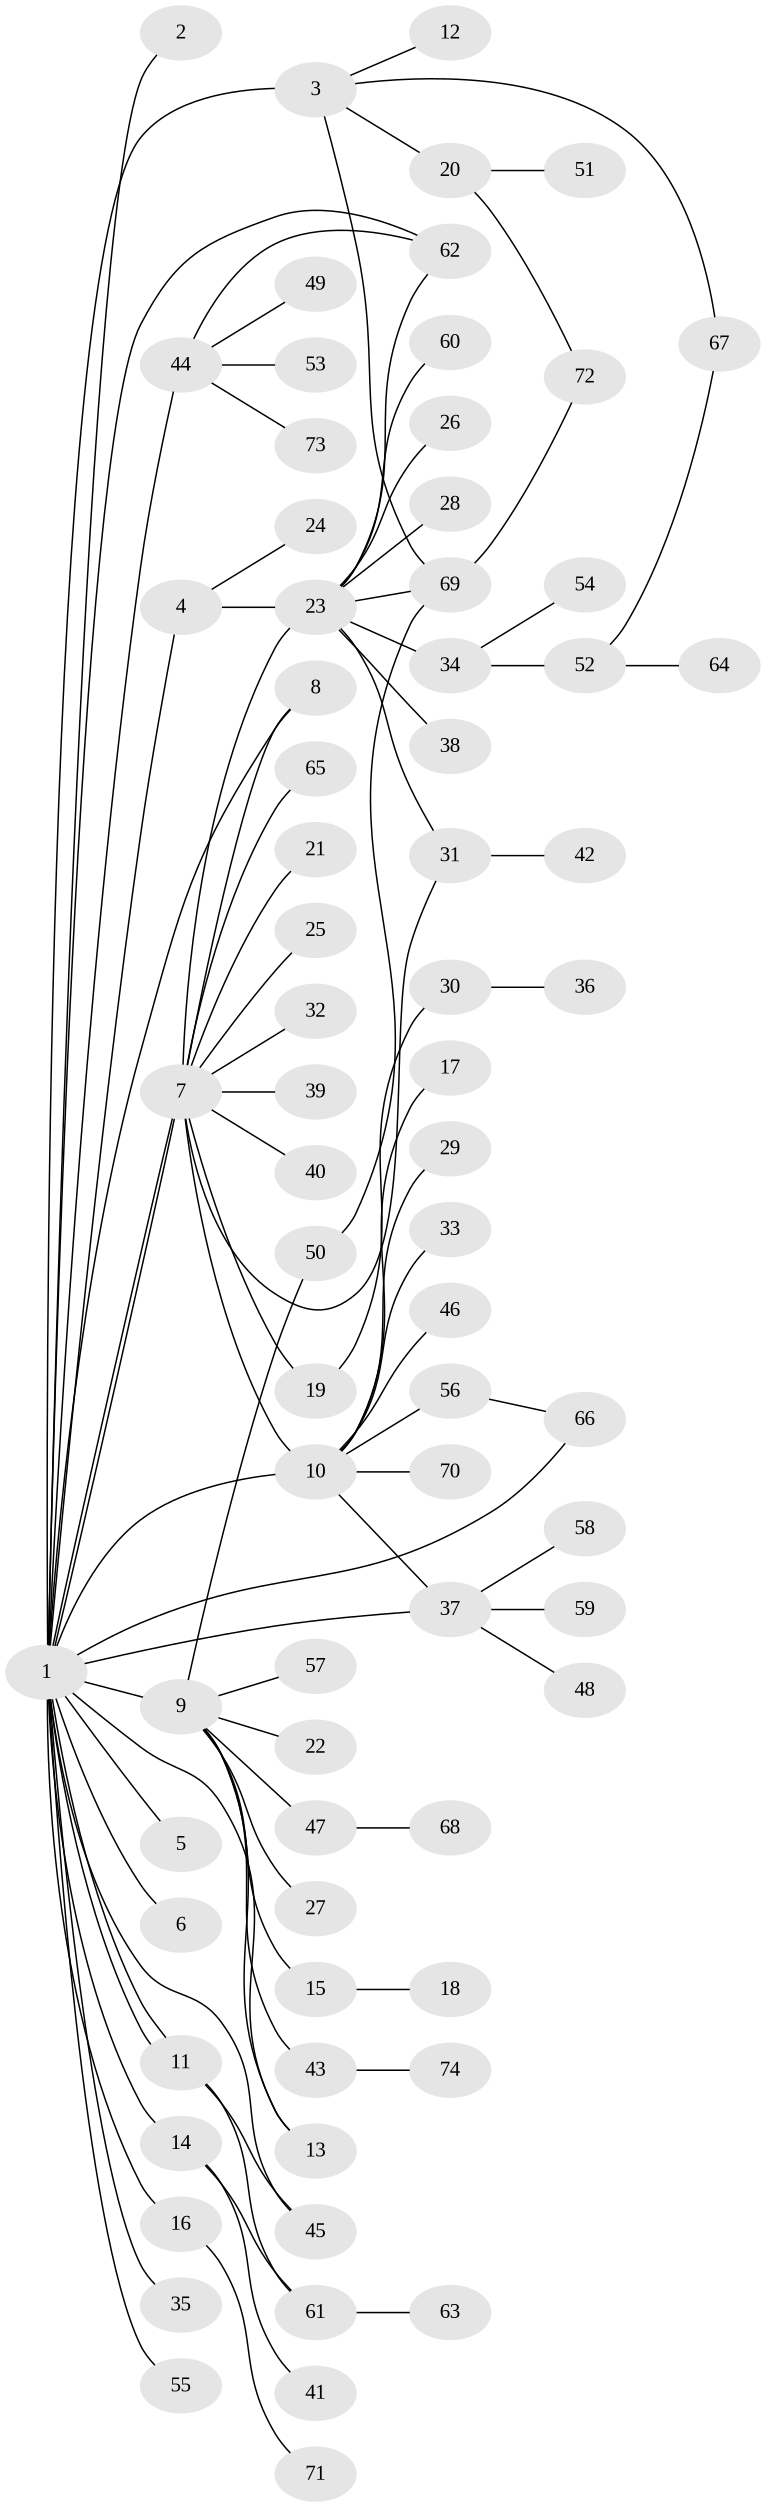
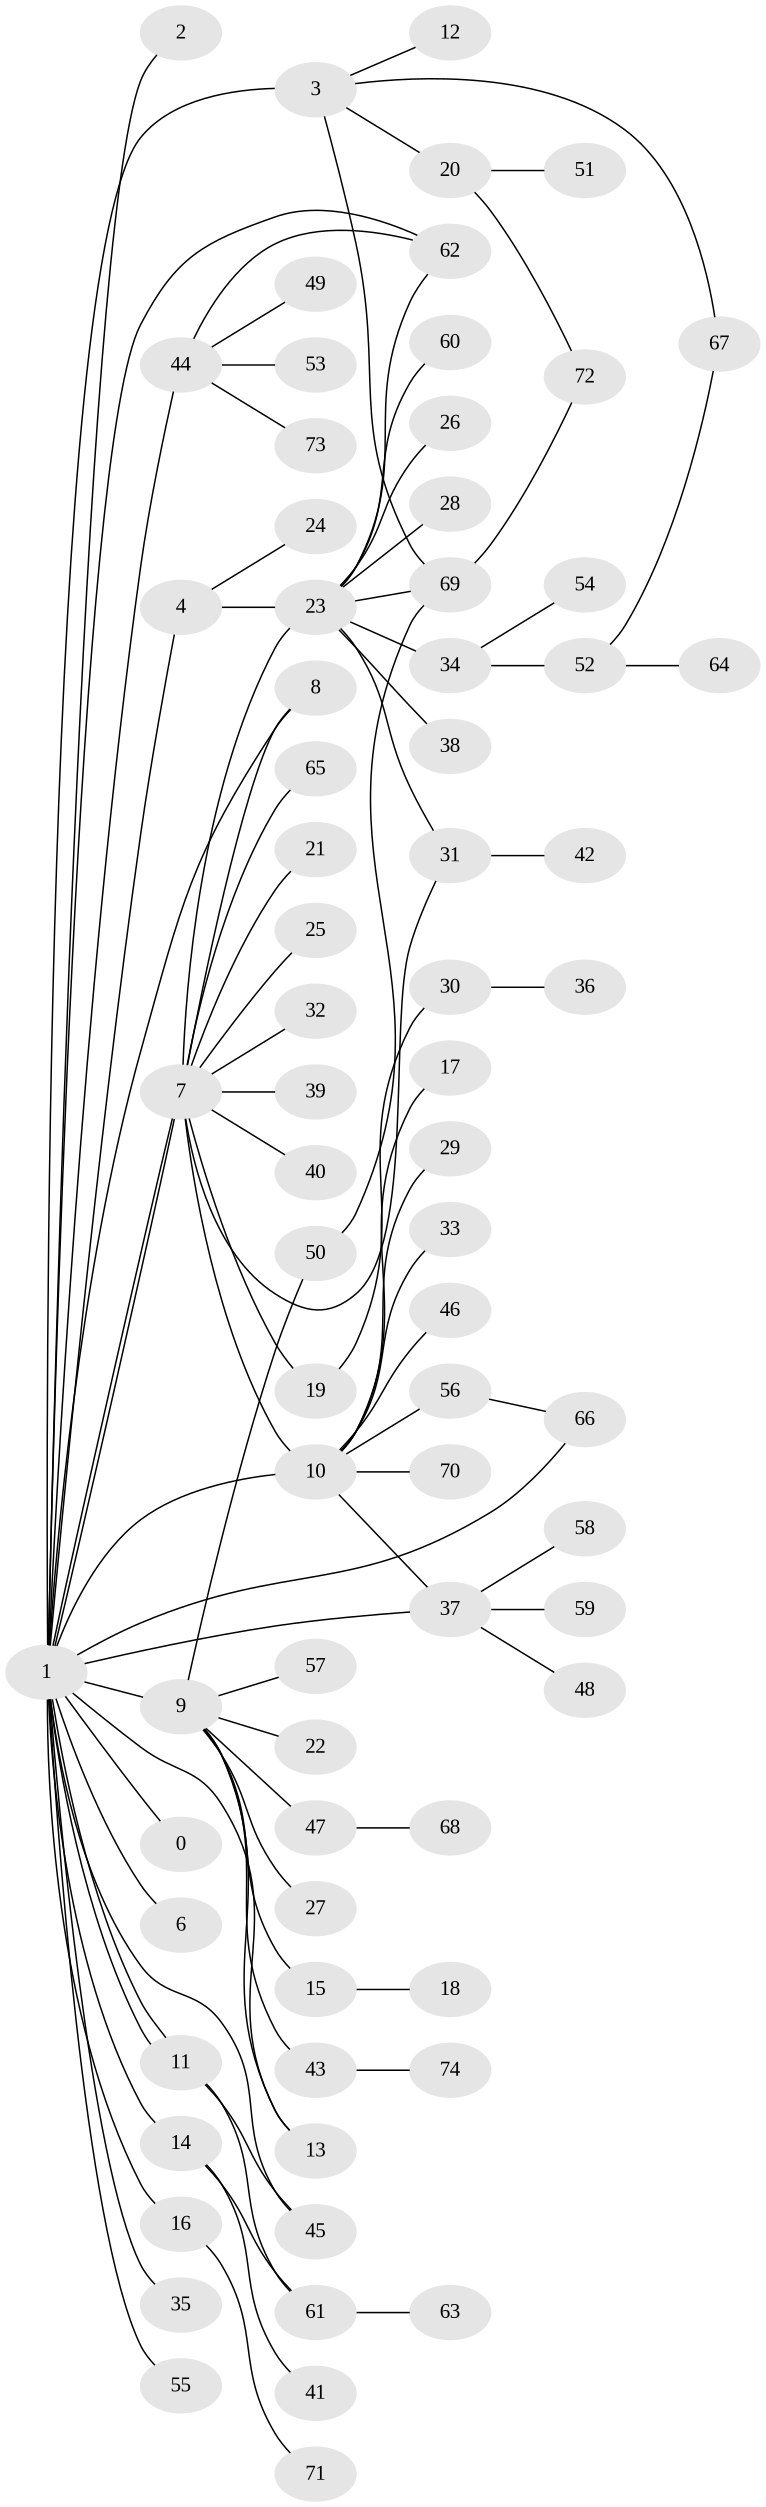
(181, 1844) -> (181, 1844)
